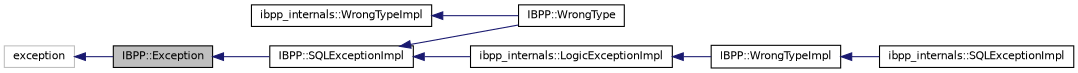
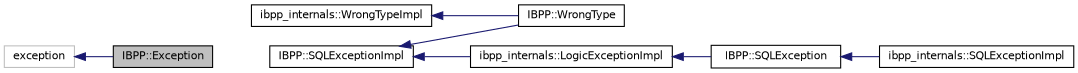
(247, 57) -> none
(776, 57) -> (776, 57)
